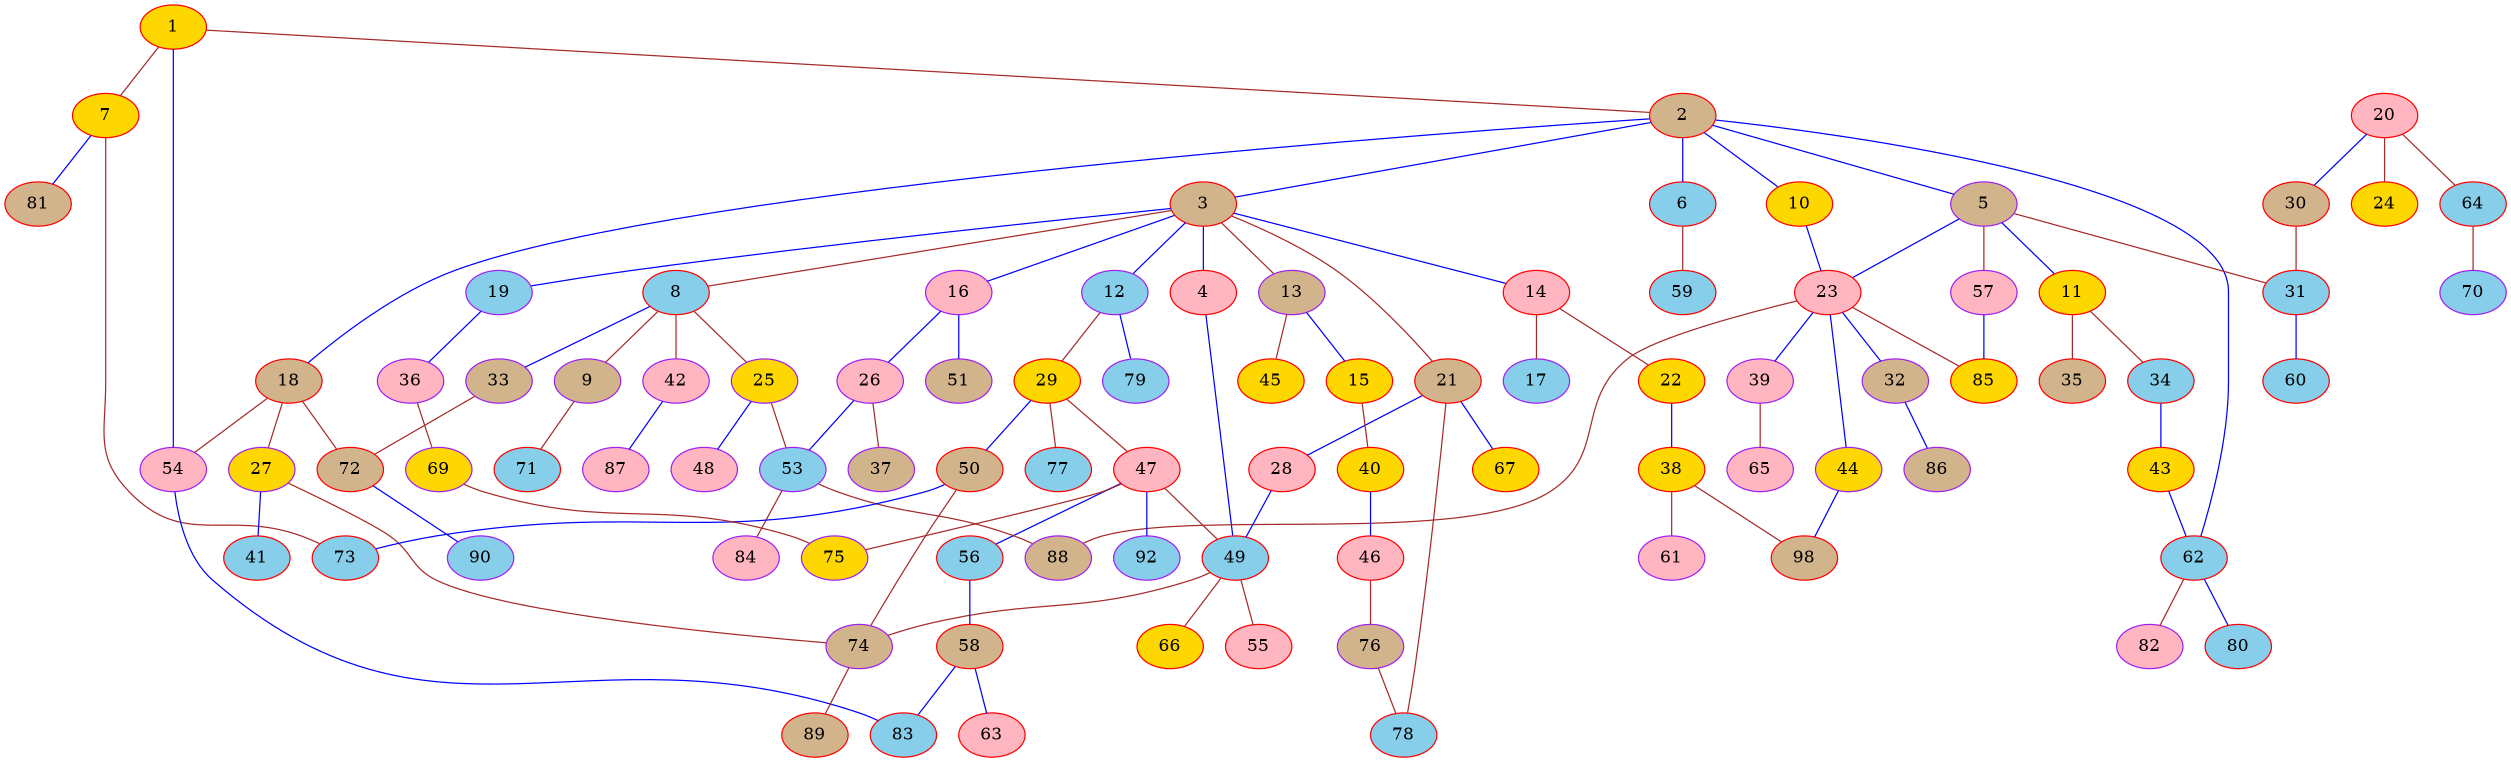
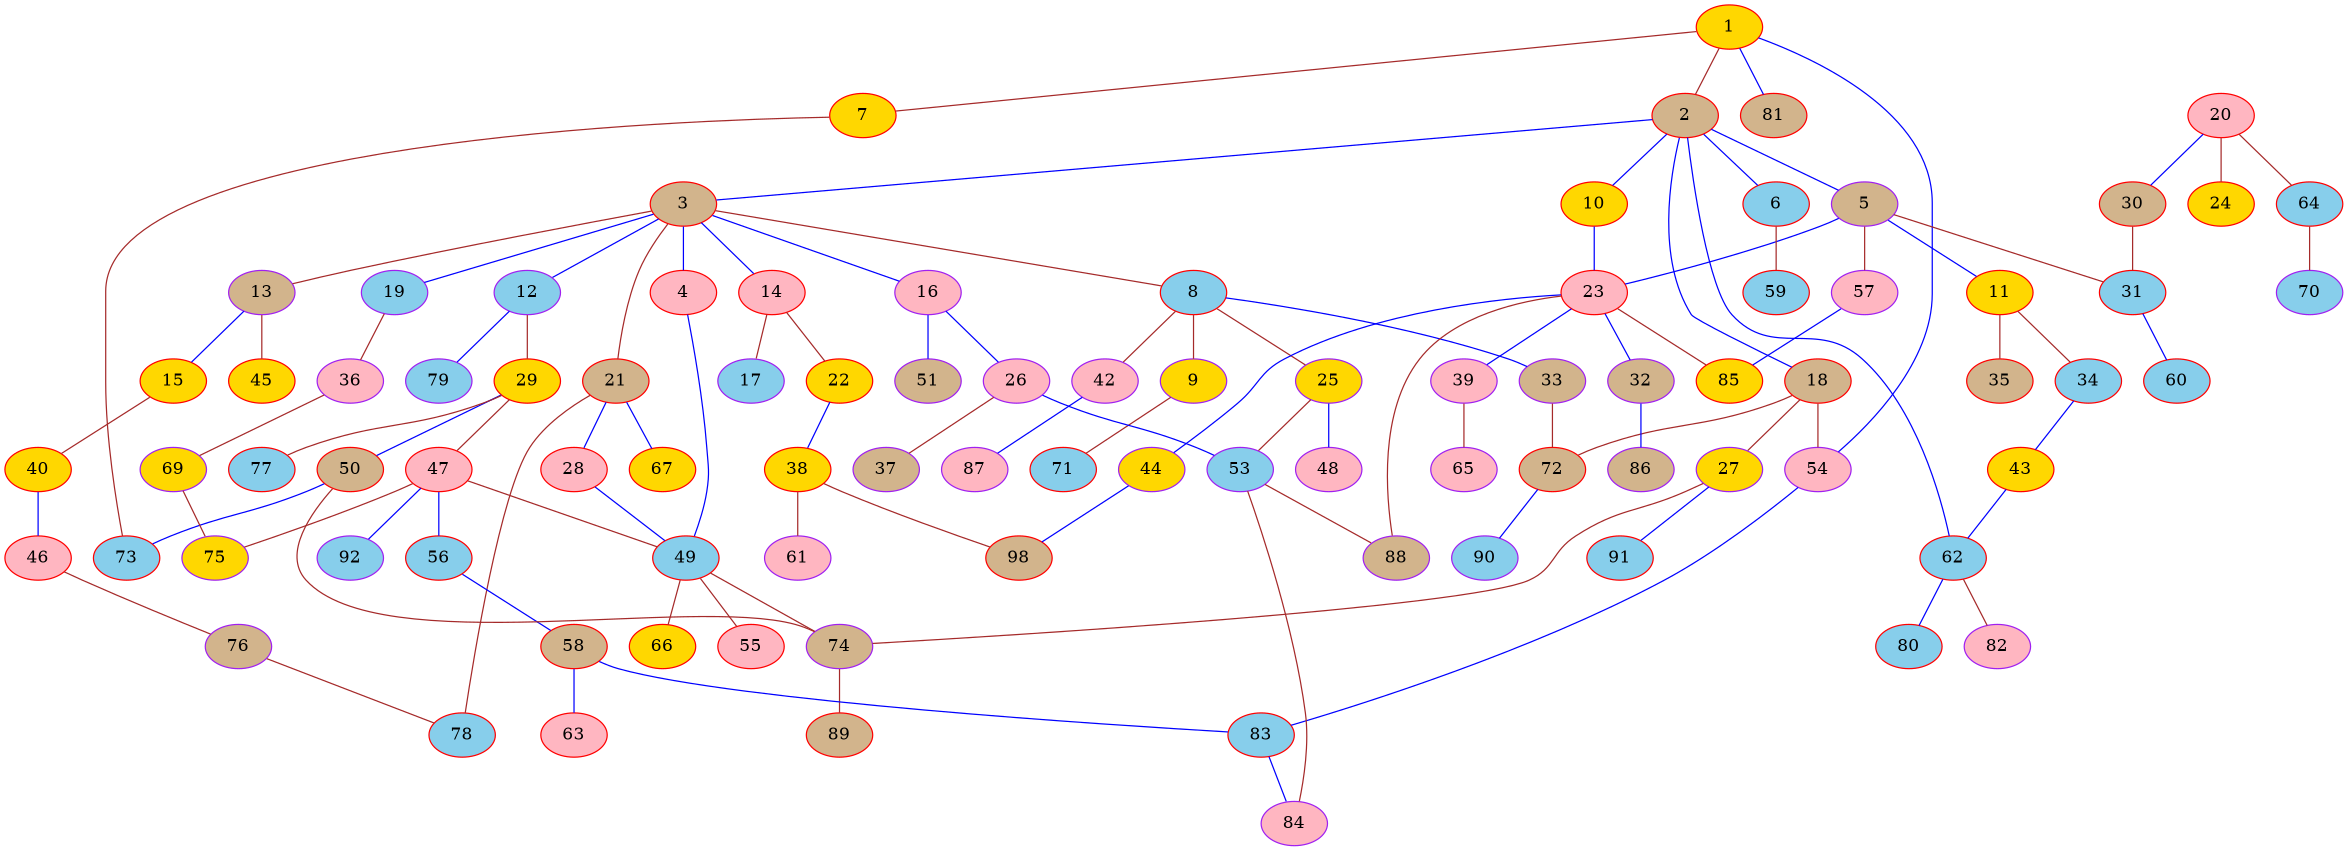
(72, 160) -> (1752, 71)
(455, 337) -> (372, 337)
(588, 381) -> (1194, 381)
(257, 558) -> (1620, 558)
none -> (1278, 779)
